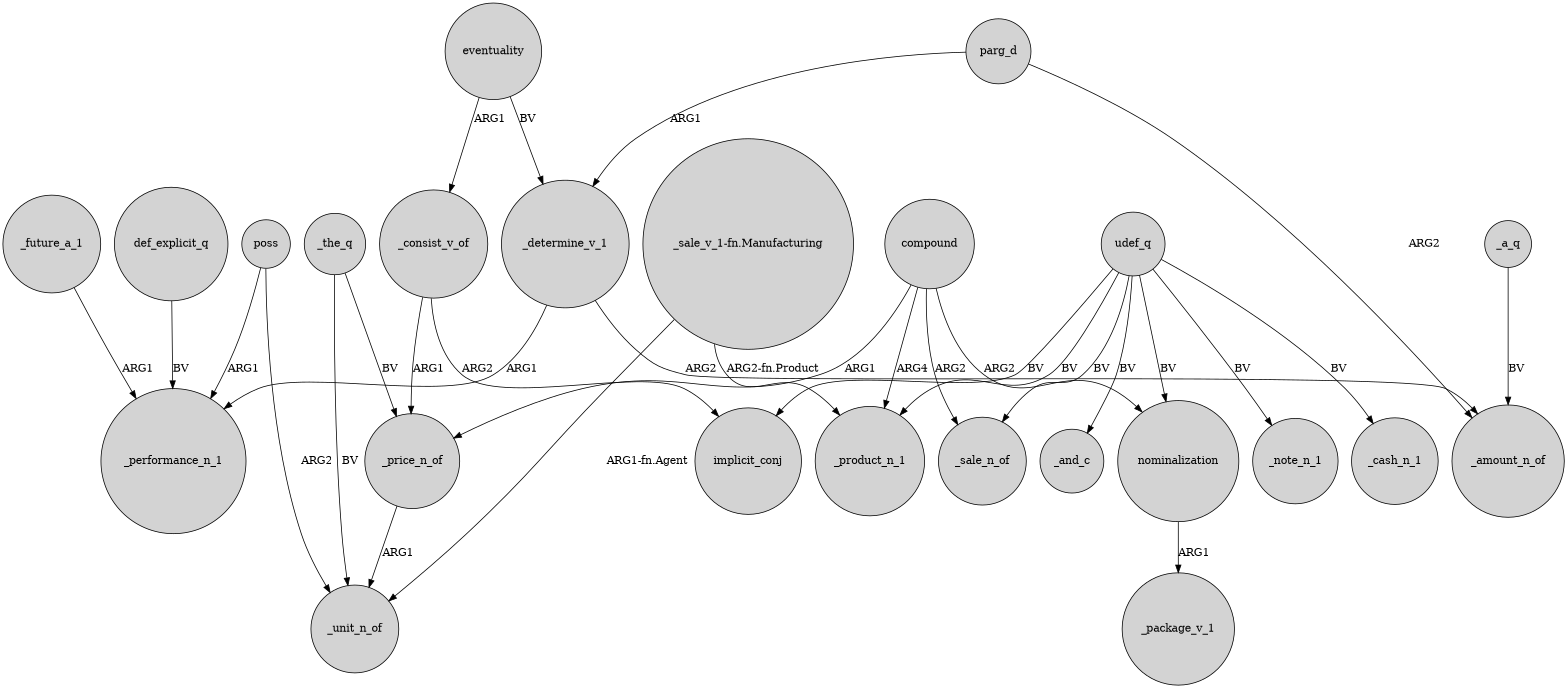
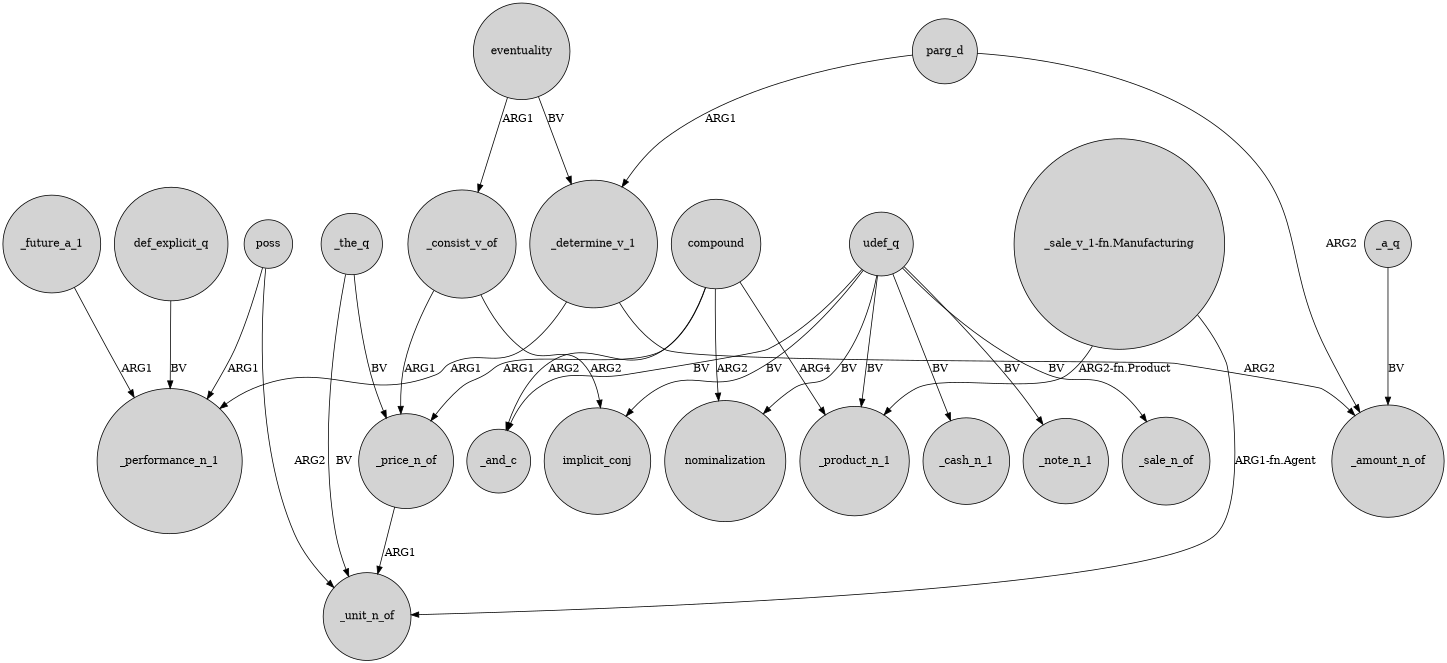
(931, 356) -> (594, 354)
(1178, 629) -> none
